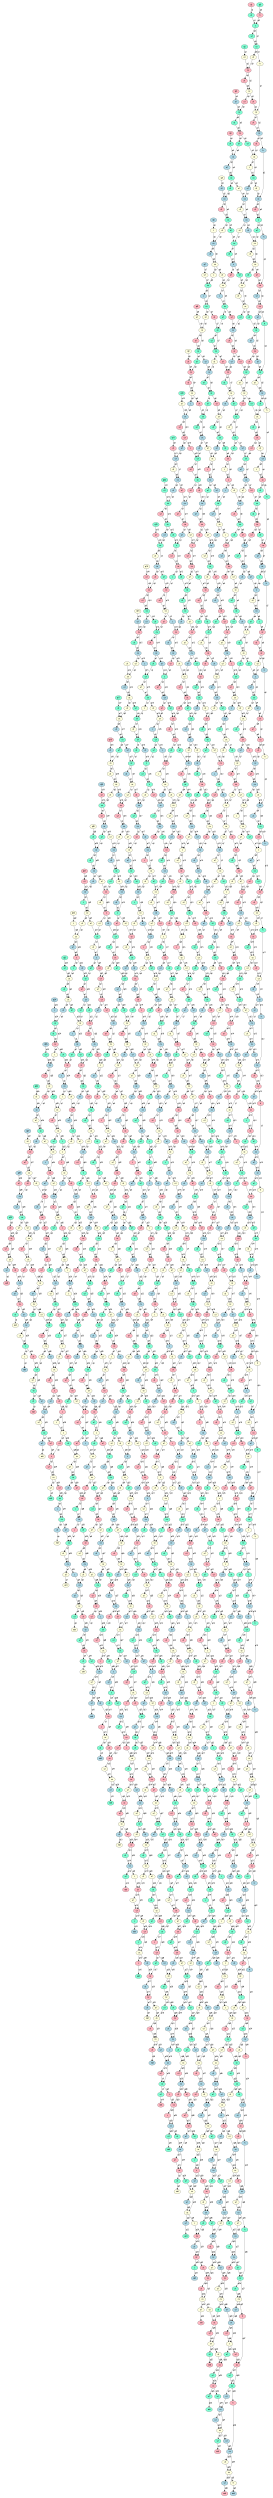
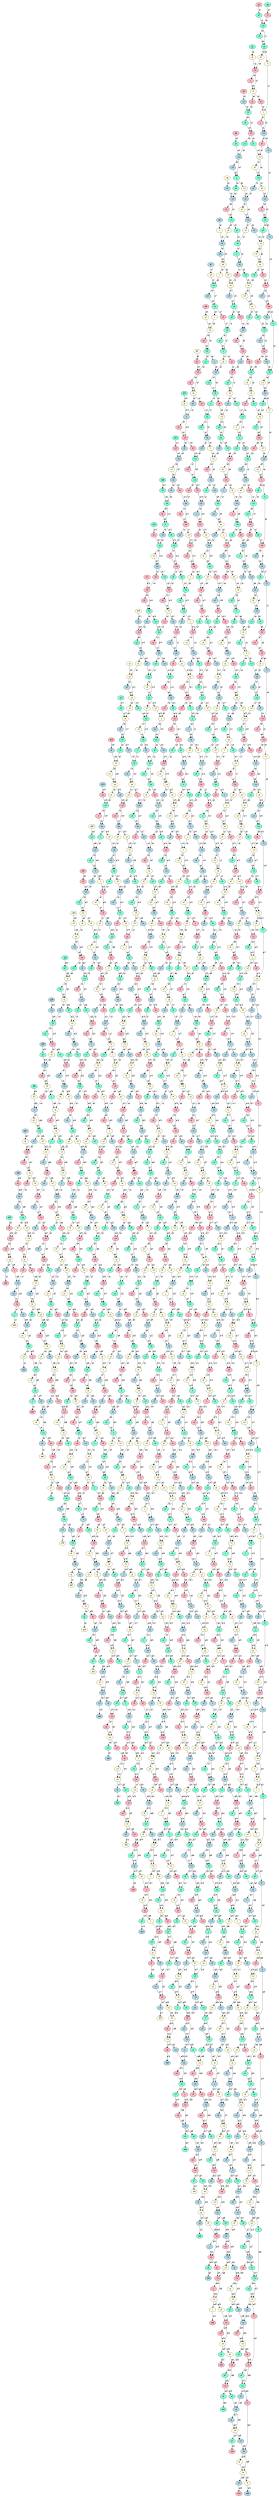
(146, 567) -> none
